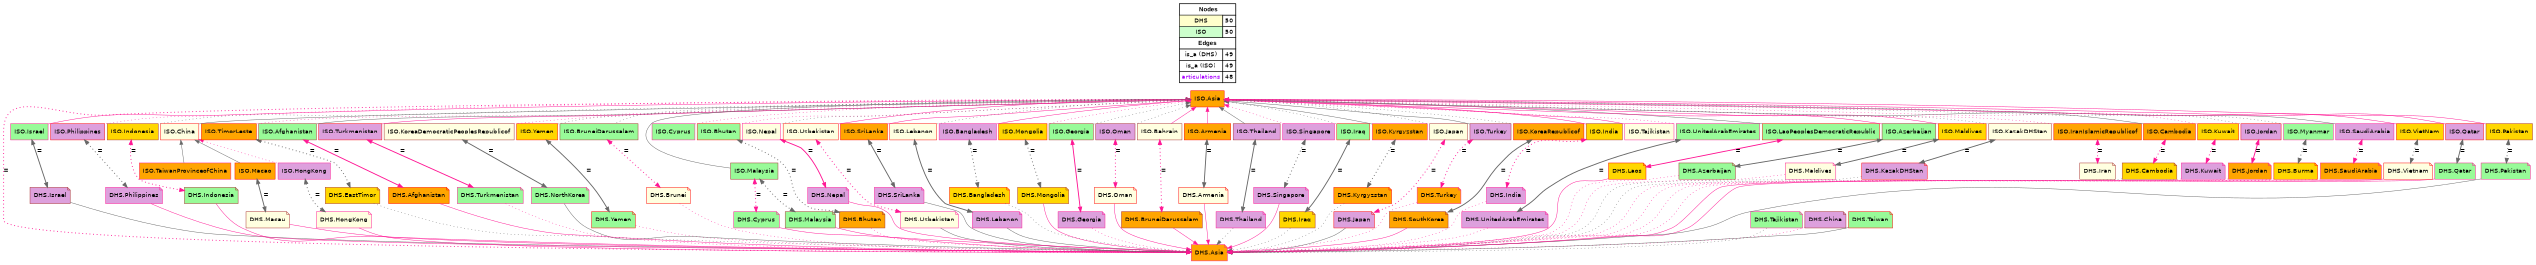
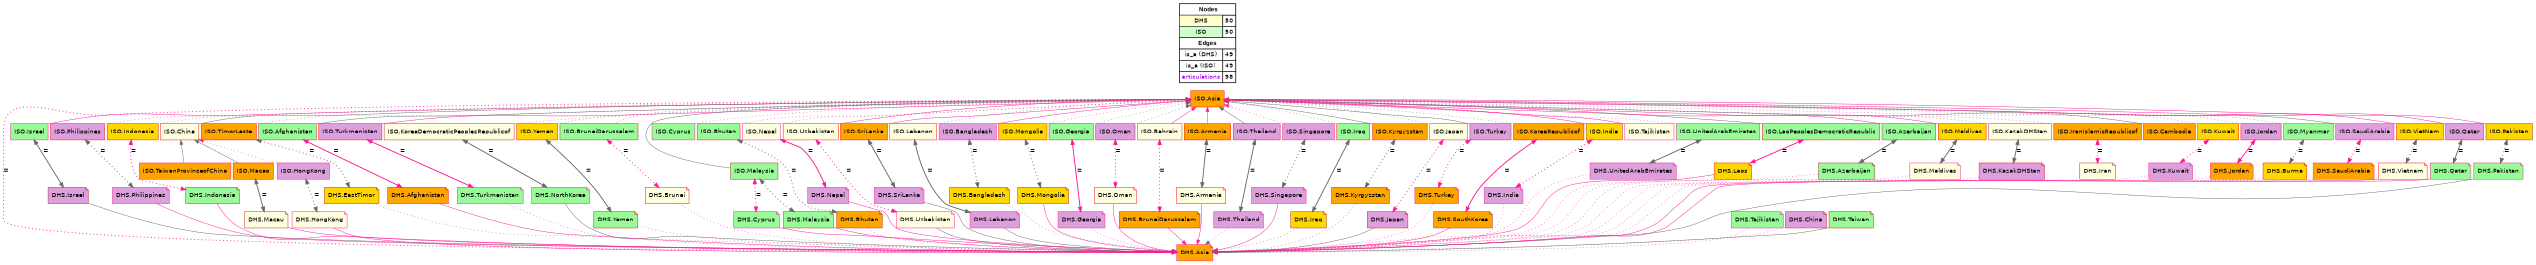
(1229, 77) -> (1229, 77)
(2150, 171) -> none
(1490, 176) -> (1496, 171)
